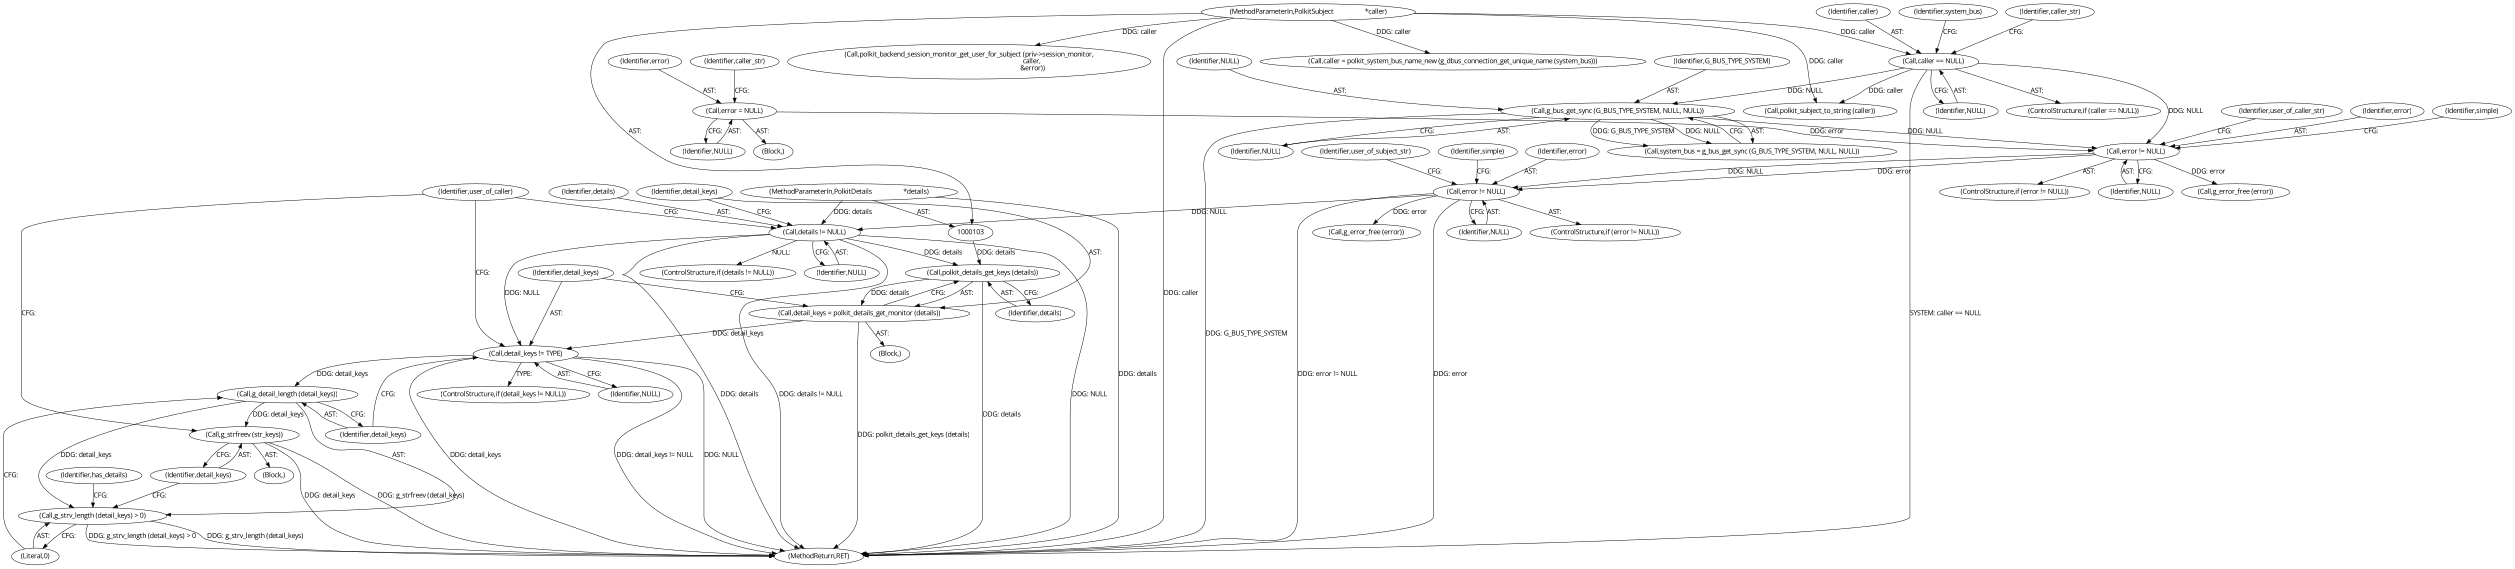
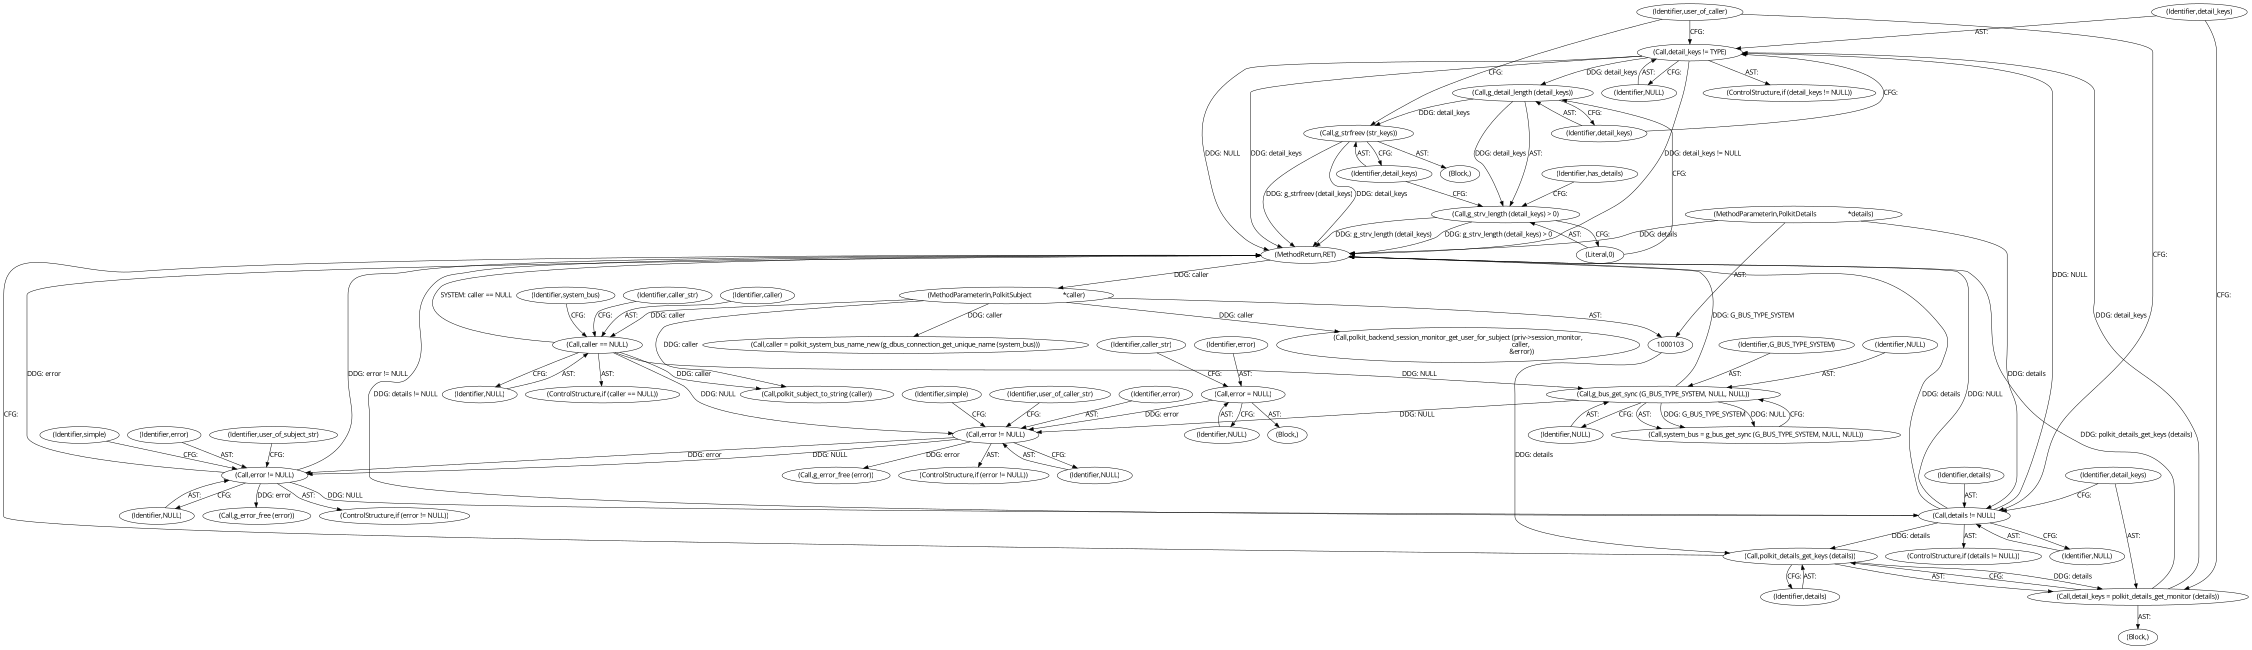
(782, 253) -> (1971, 536)
(525, 374) -> (1753, 73)
(1164, 396) -> (1167, 274)
(1002, 415) -> (12, 415)
